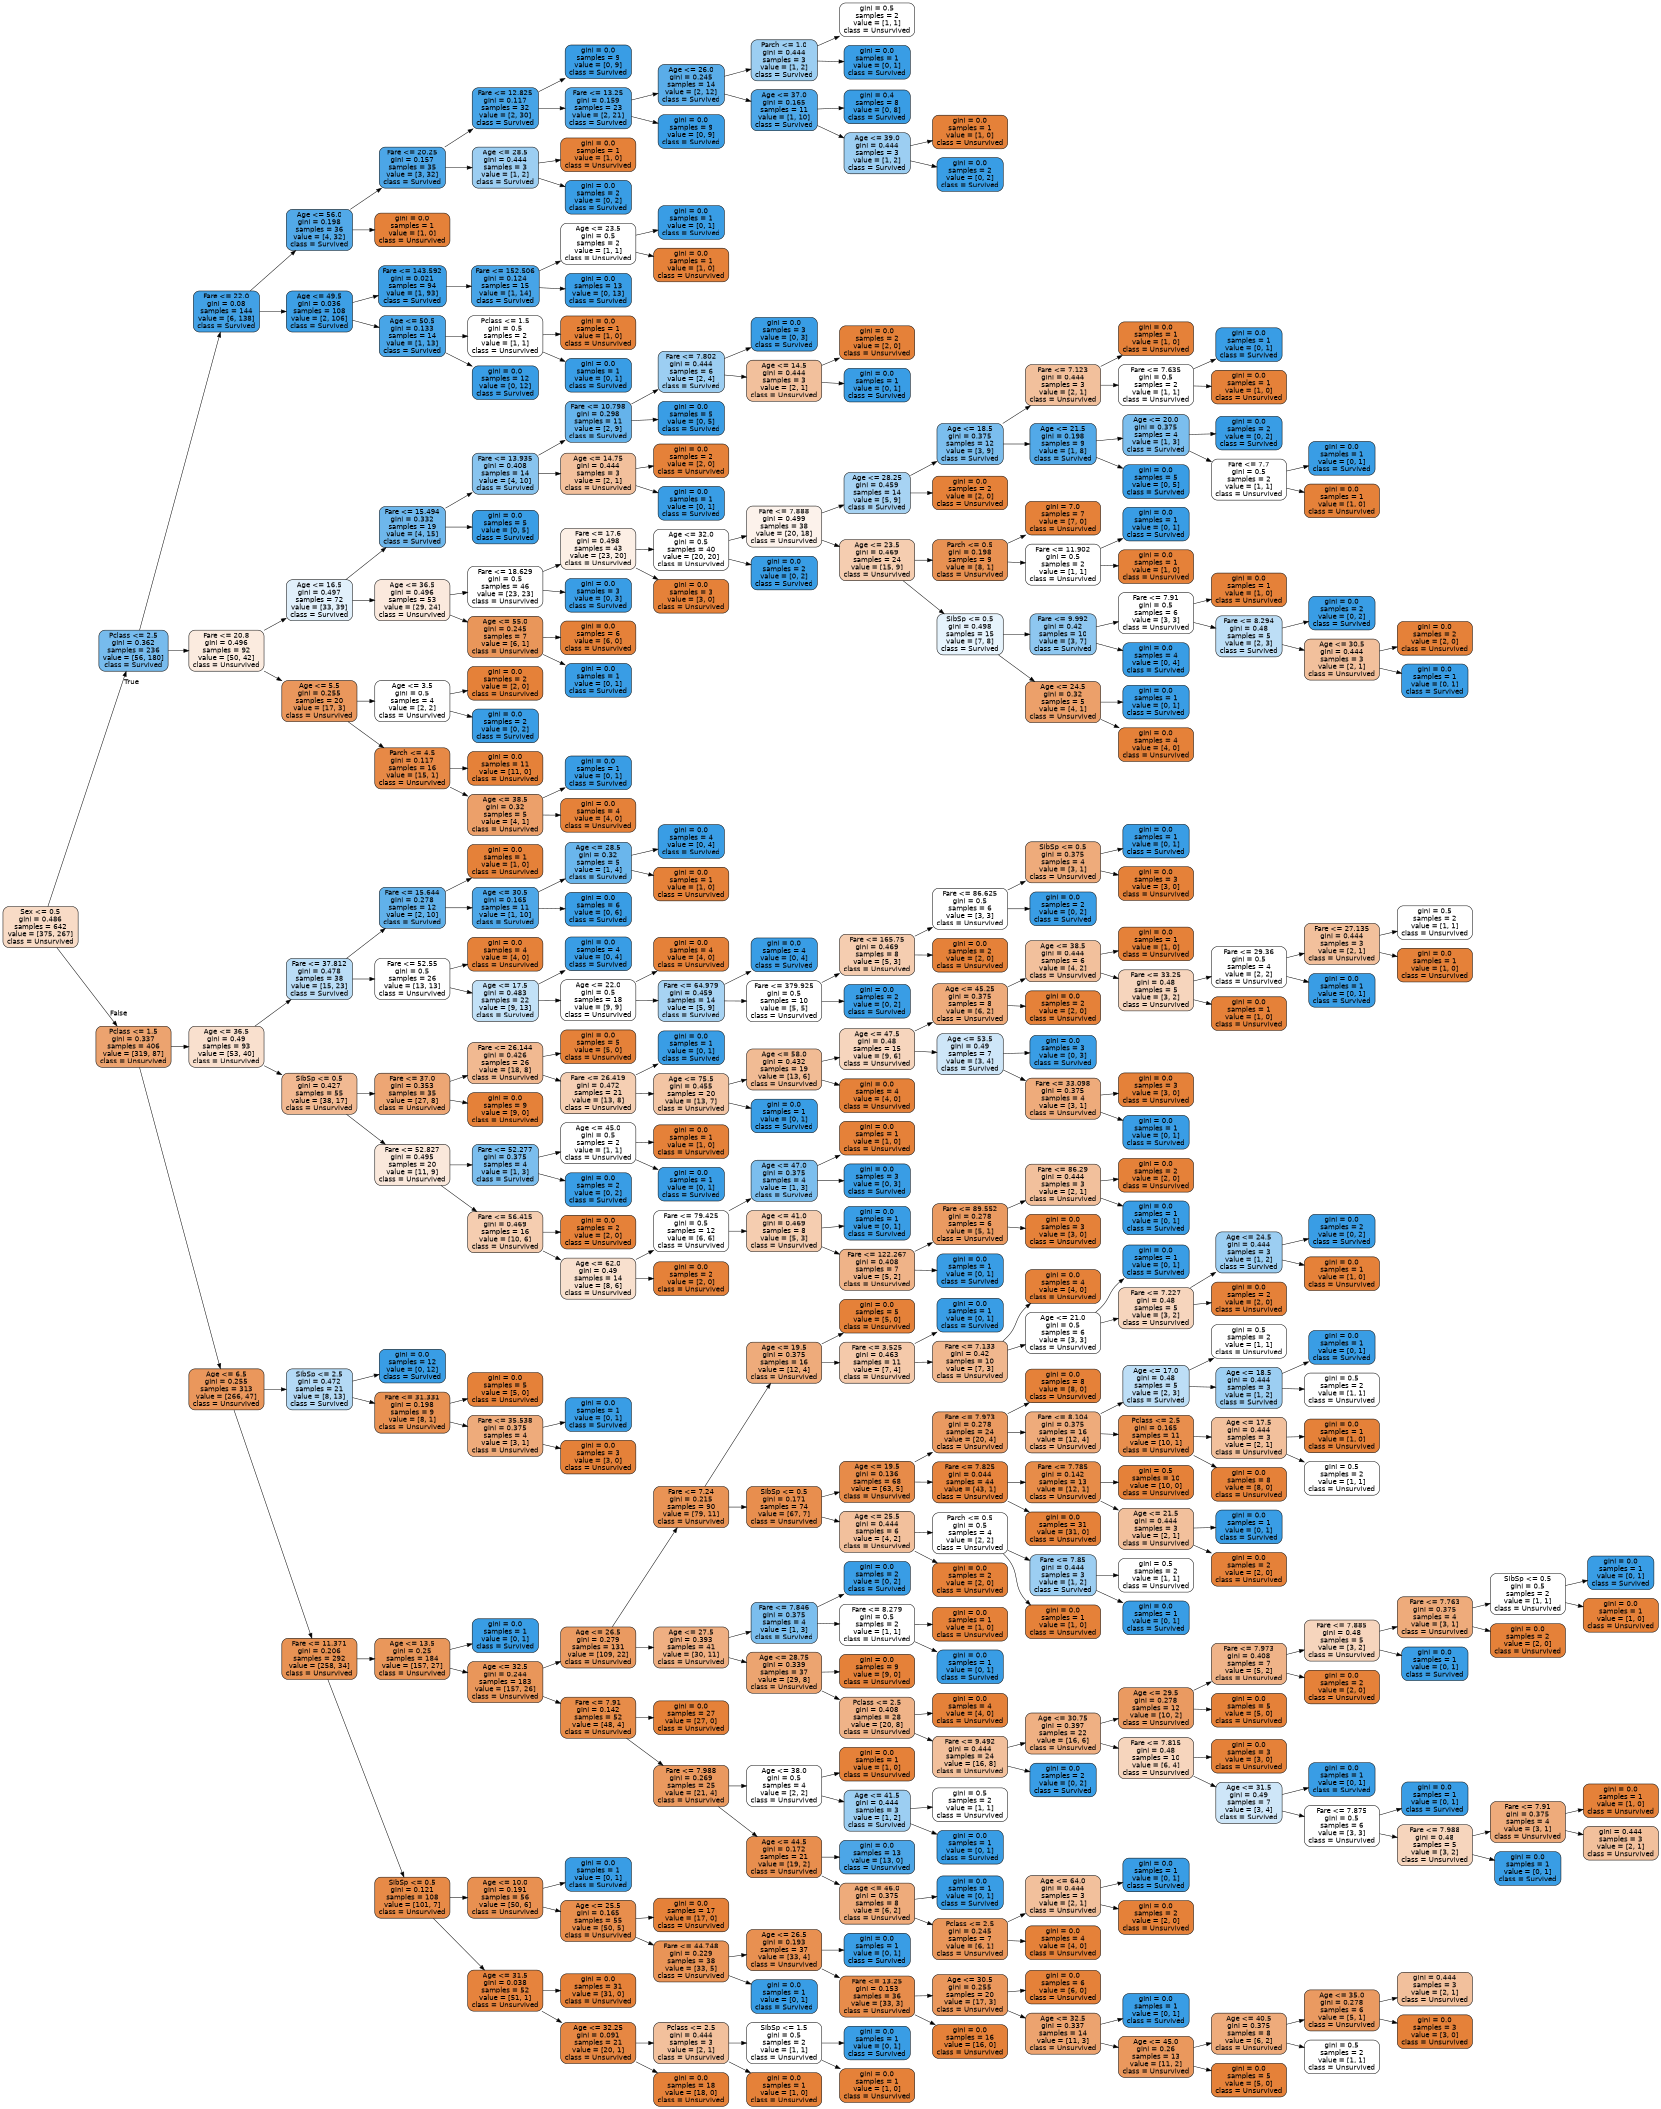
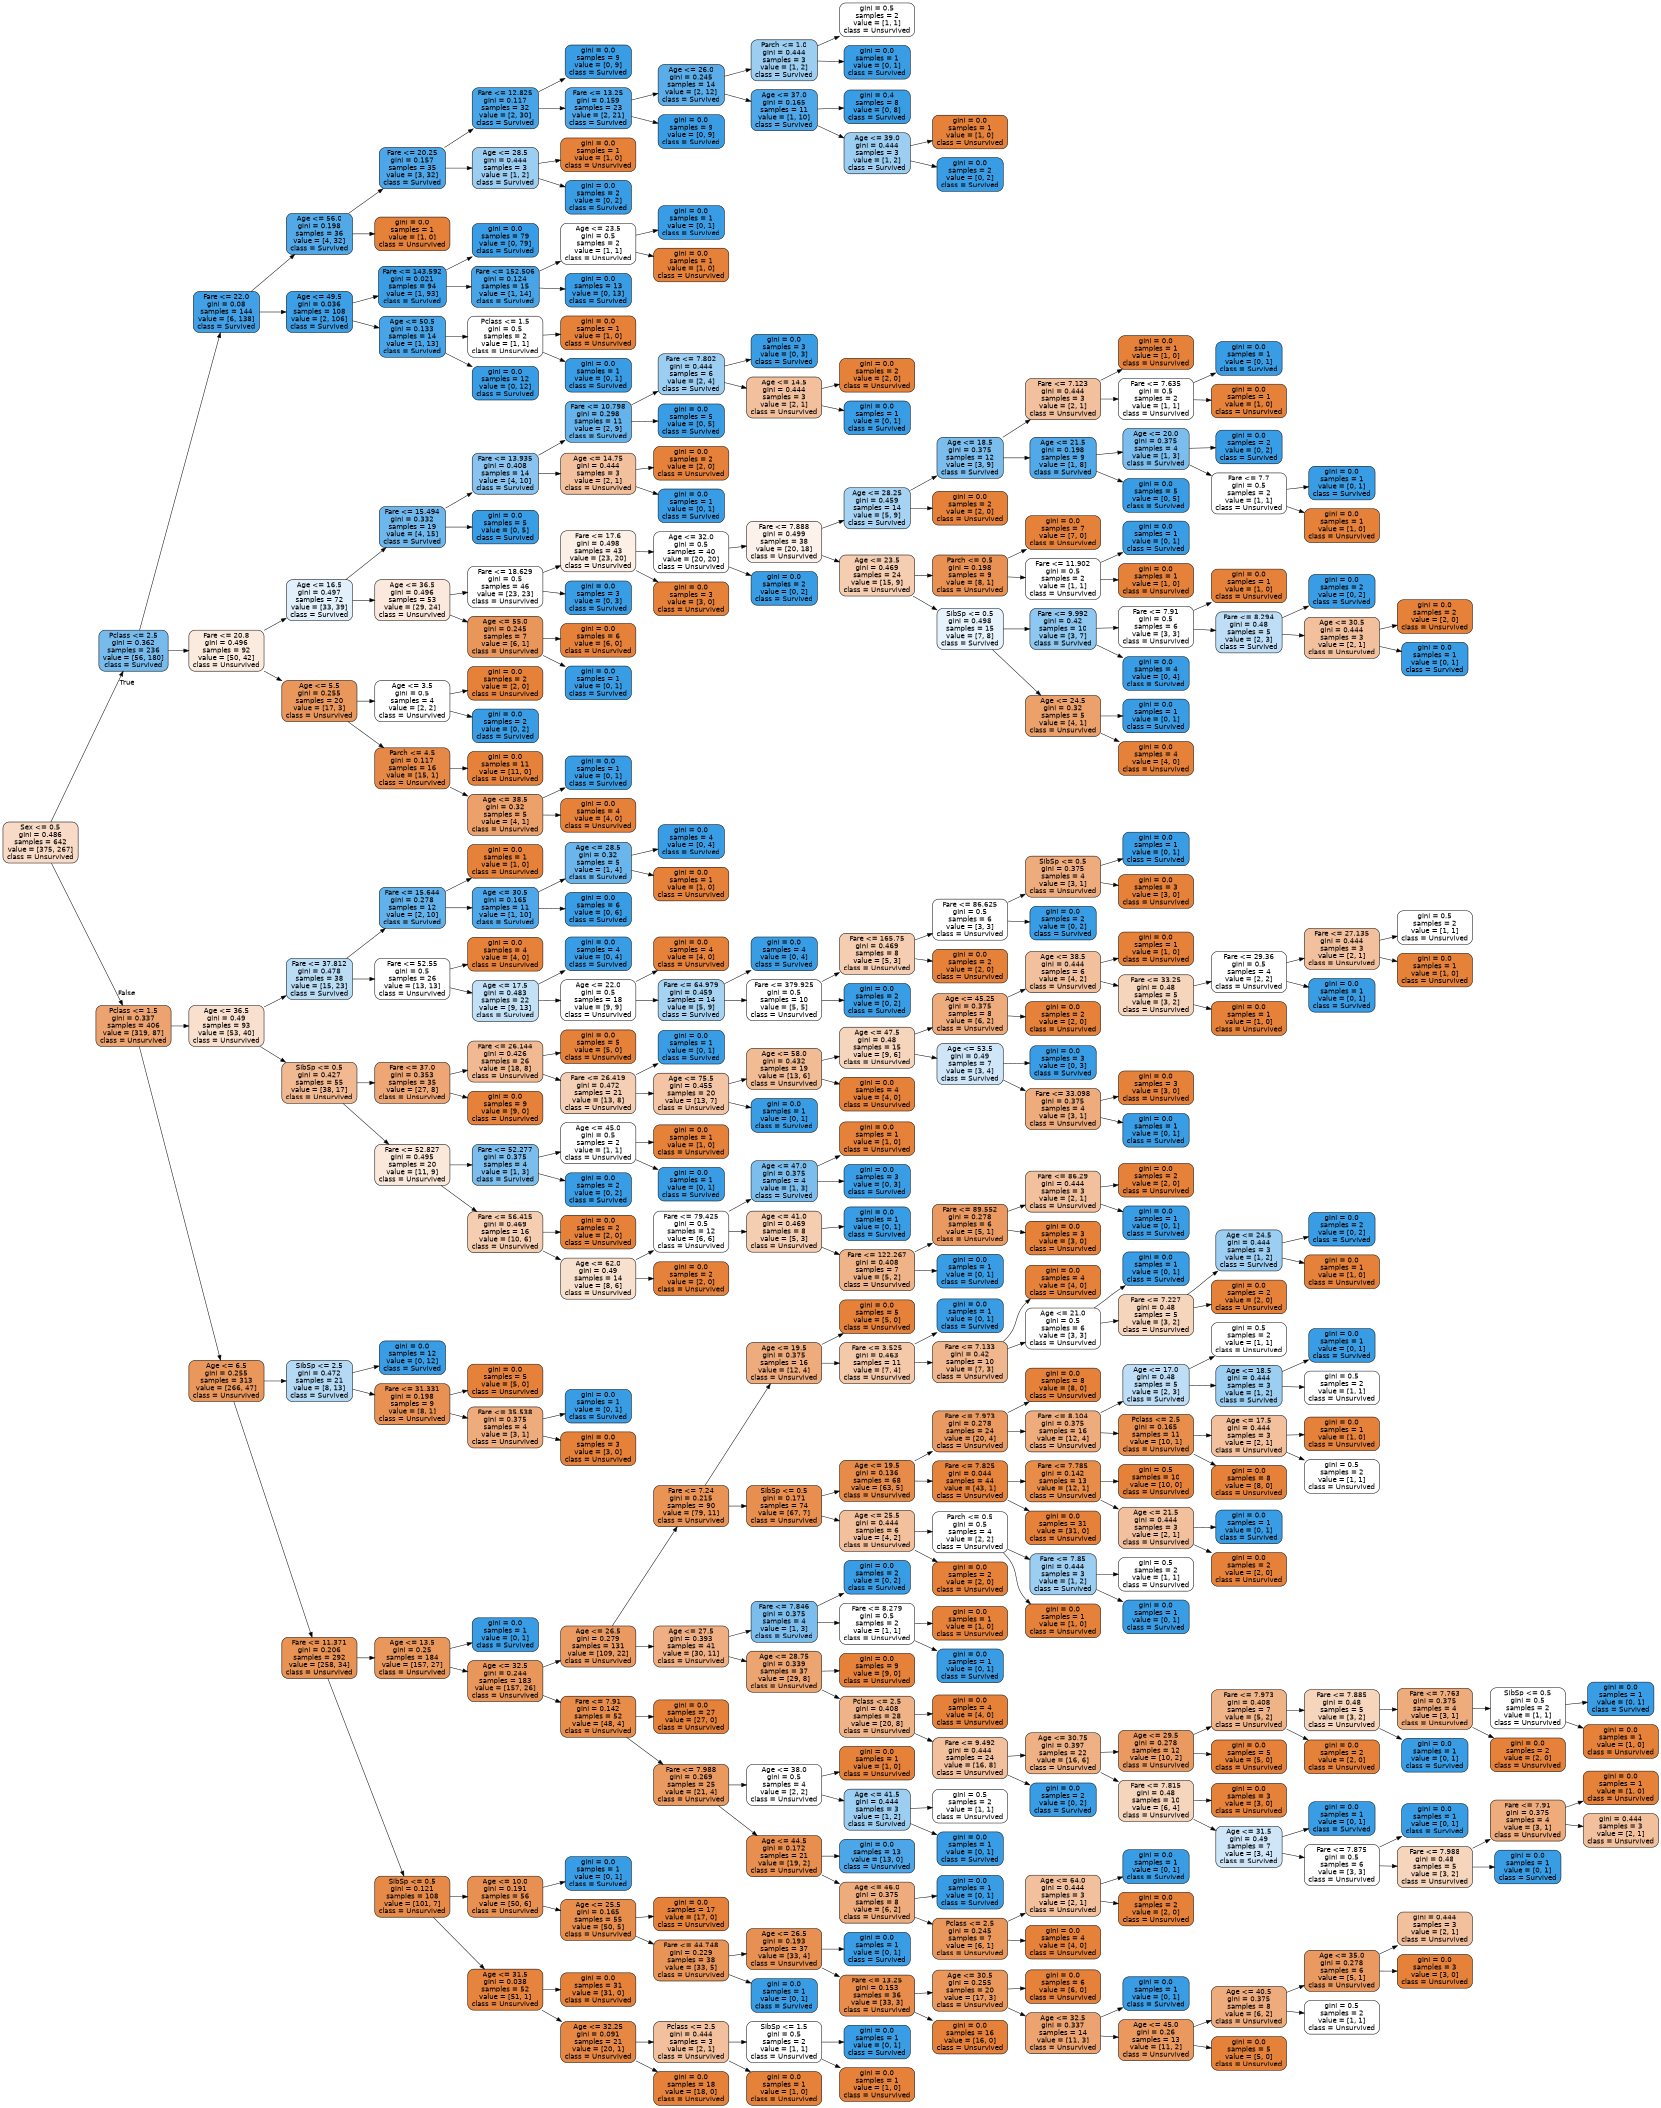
none -> (505, 240)
(1063, 518) -> (1063, 533)
